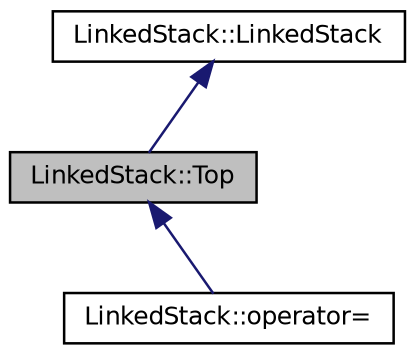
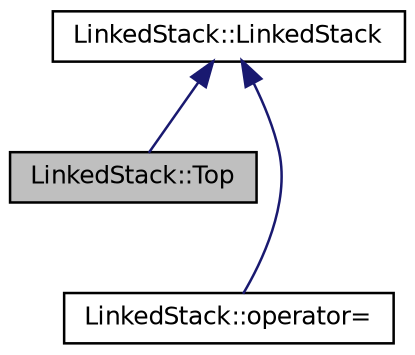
(189, 258) -> (281, 190)
